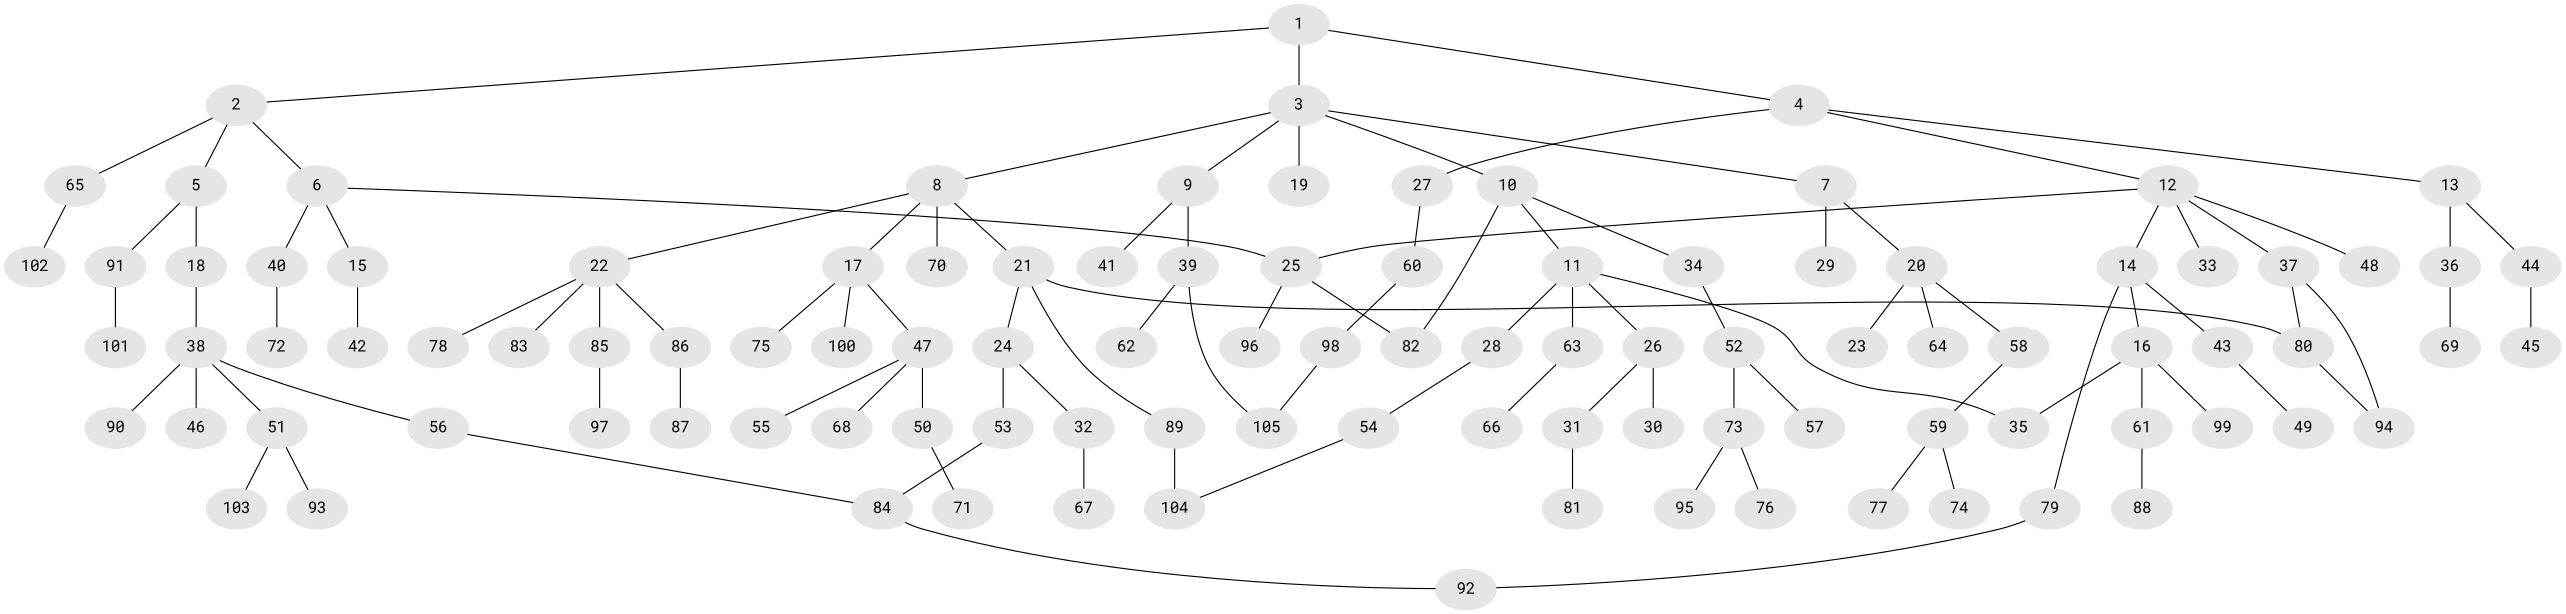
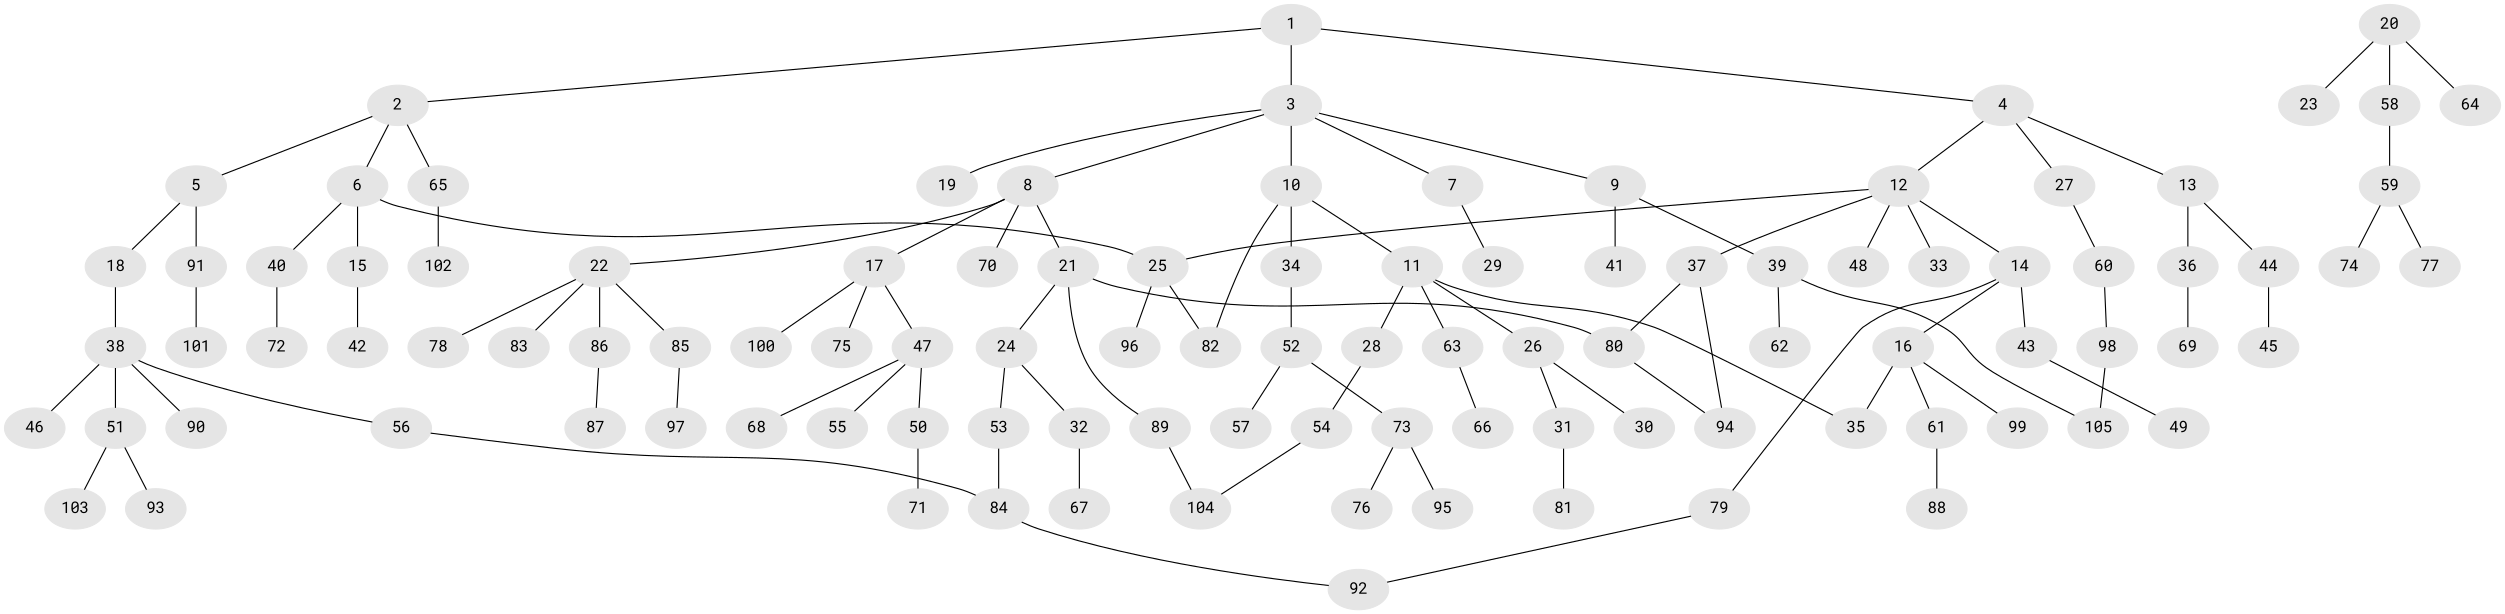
(1871, 226) -> none
